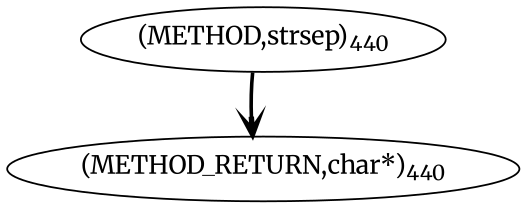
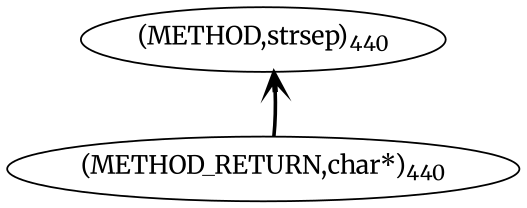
(251, 95) -> (275, 113)
